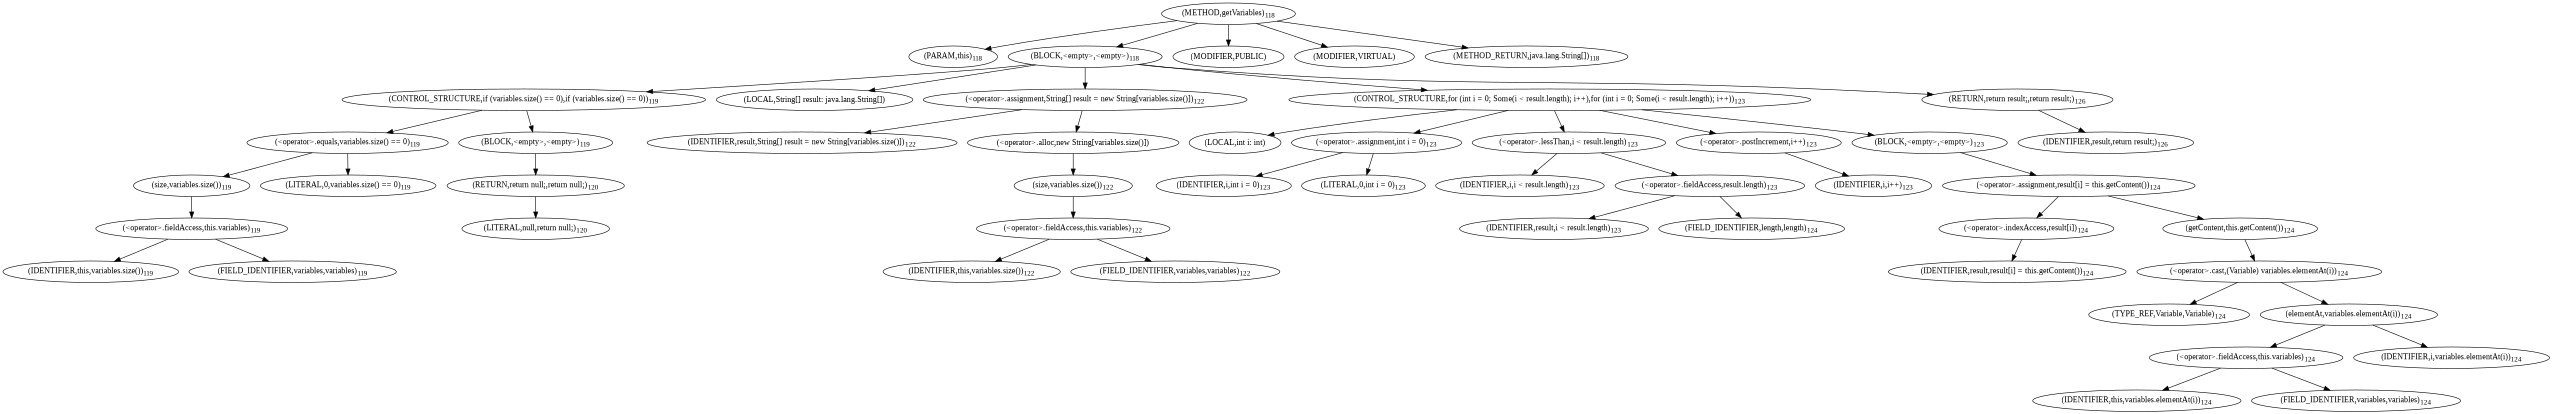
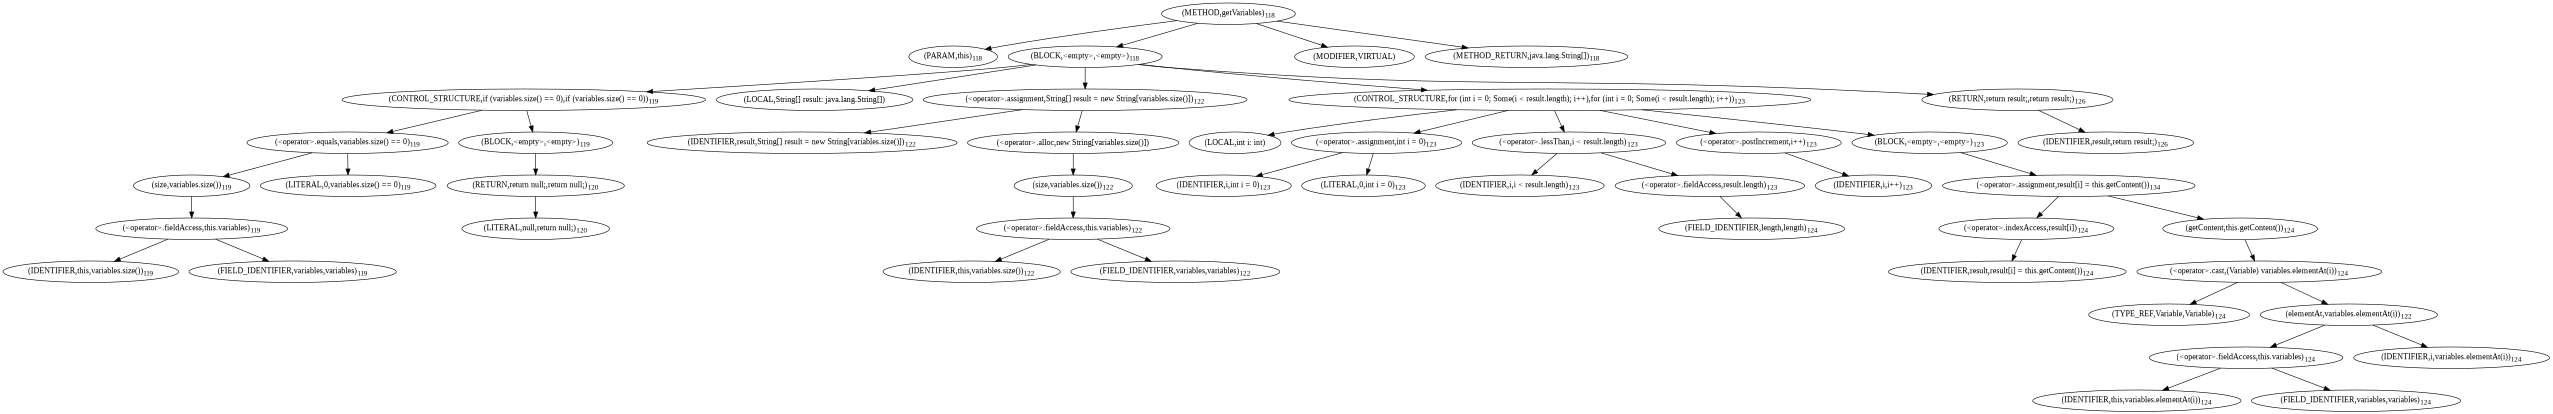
(1228, 57) -> none
(2155, 185) -> (2155, 185)
(1554, 229) -> none
(2407, 314) -> (2407, 314)
